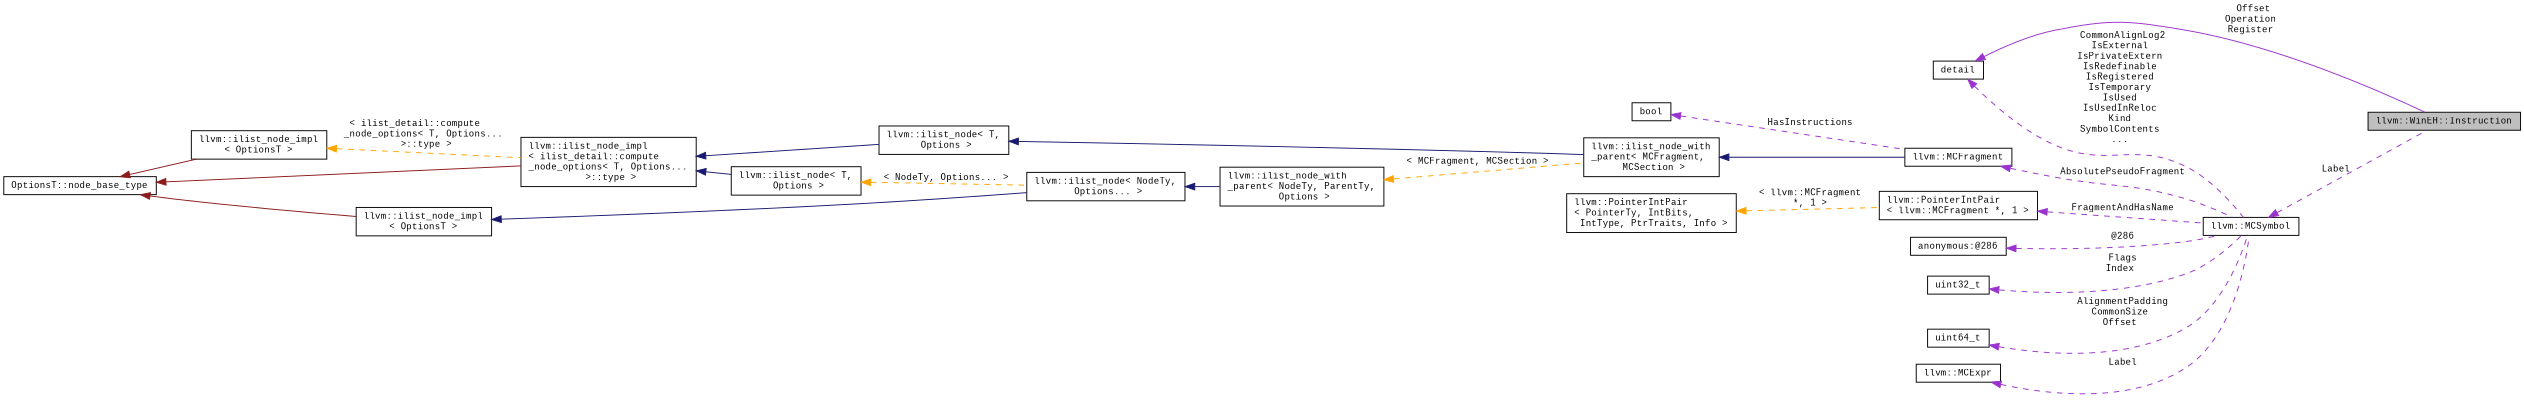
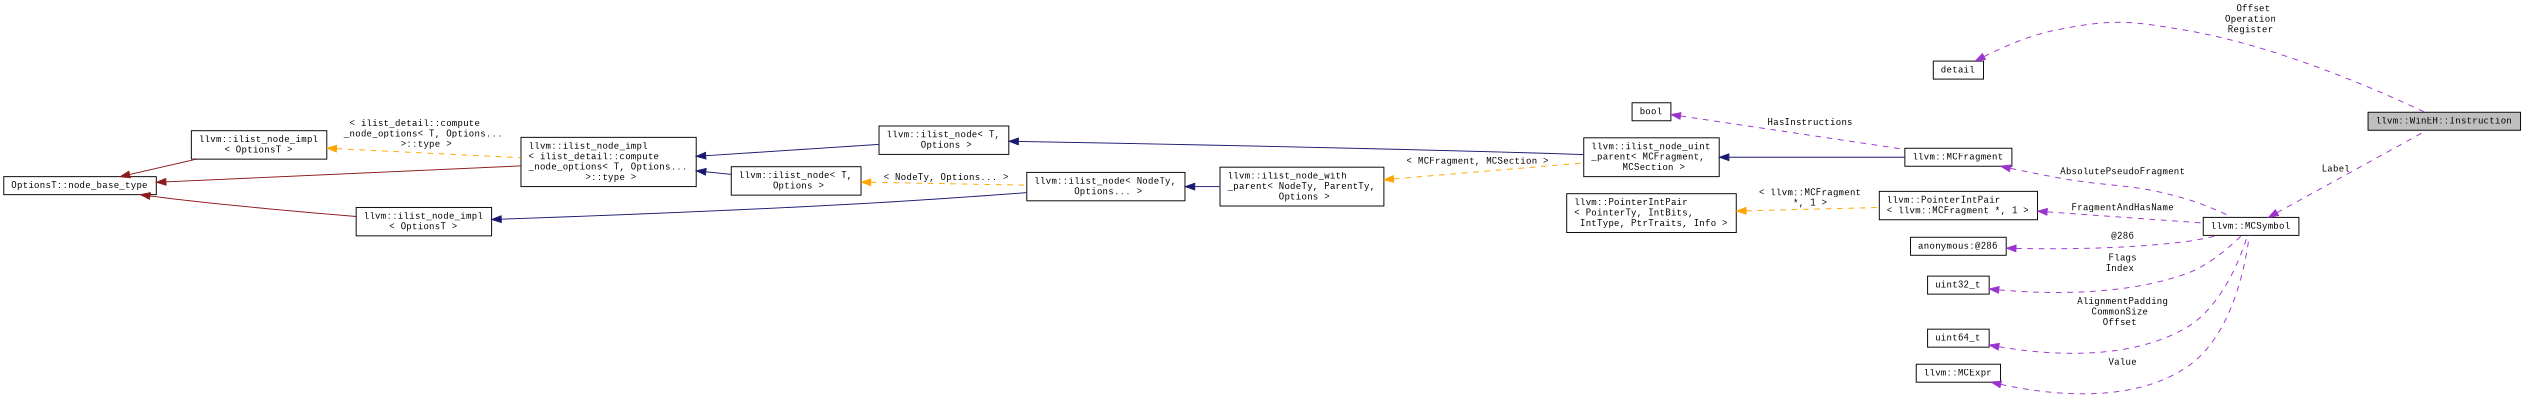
(2208, 35) -> (2208, 35)
(2109, 155) -> none
(1651, 157) -> (1651, 157)
(2120, 362) -> (2120, 362)
